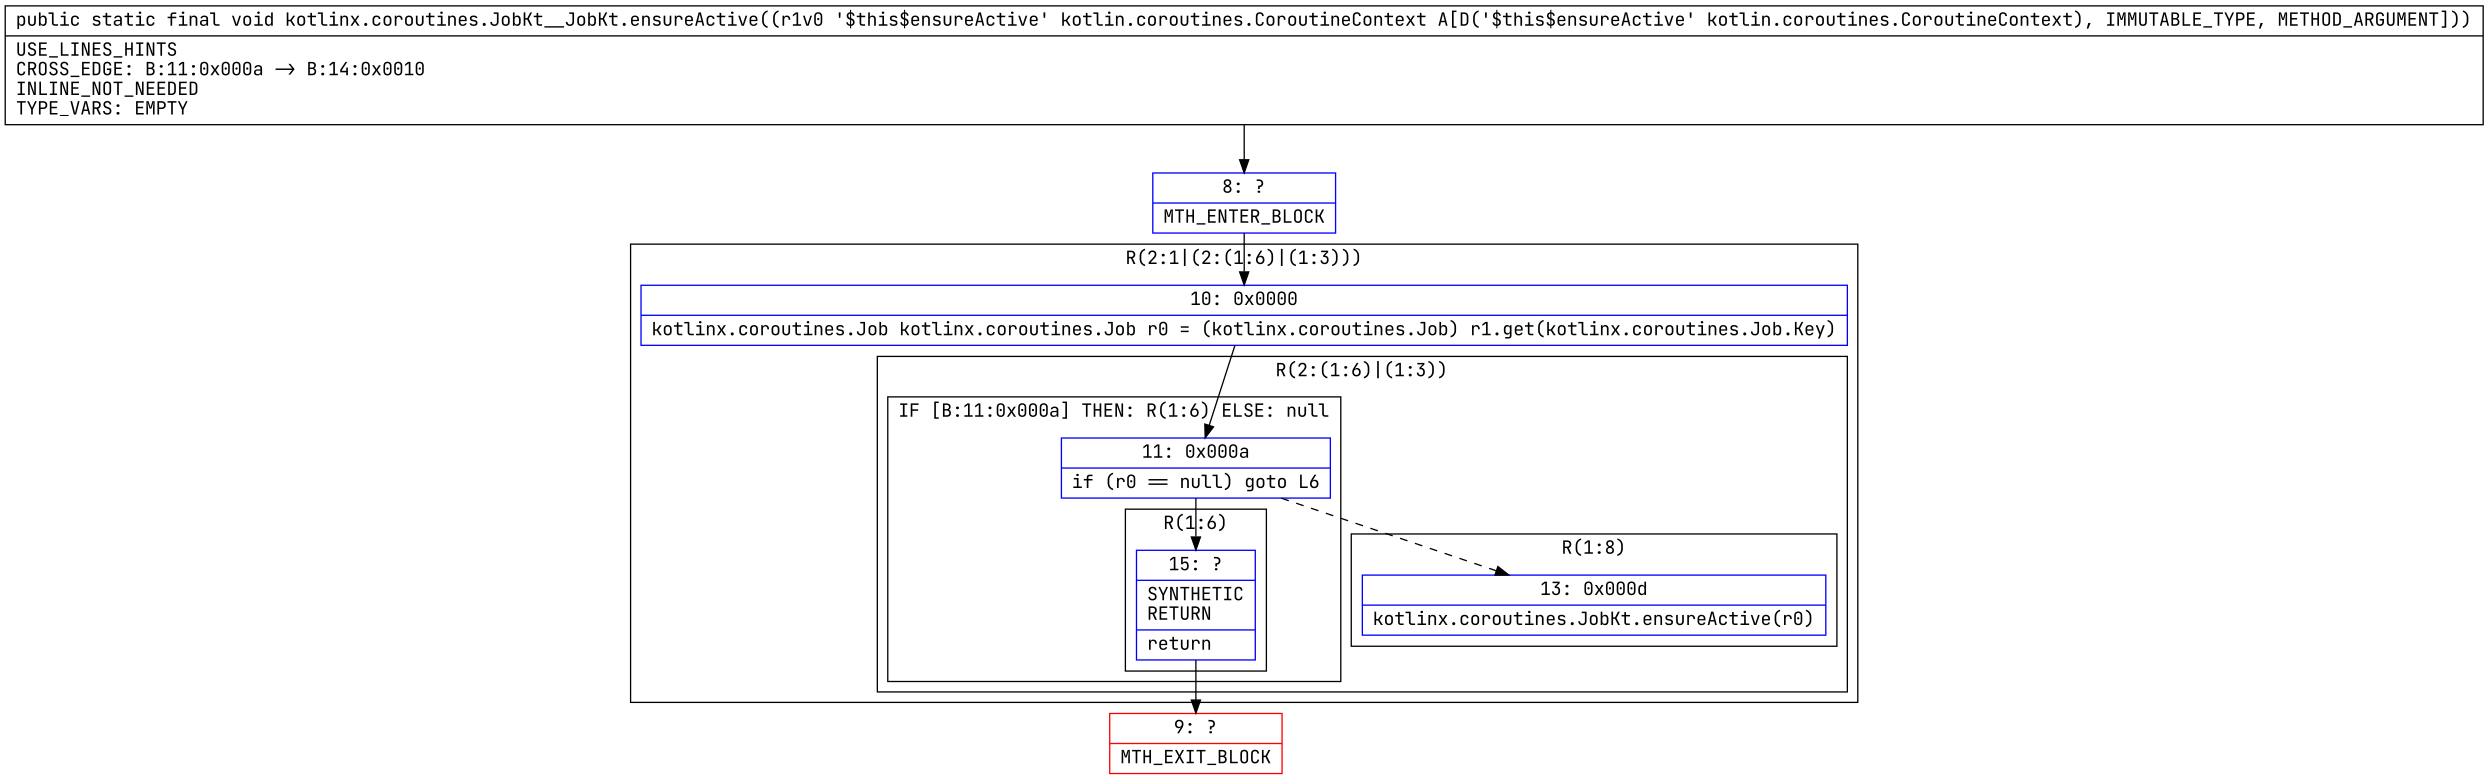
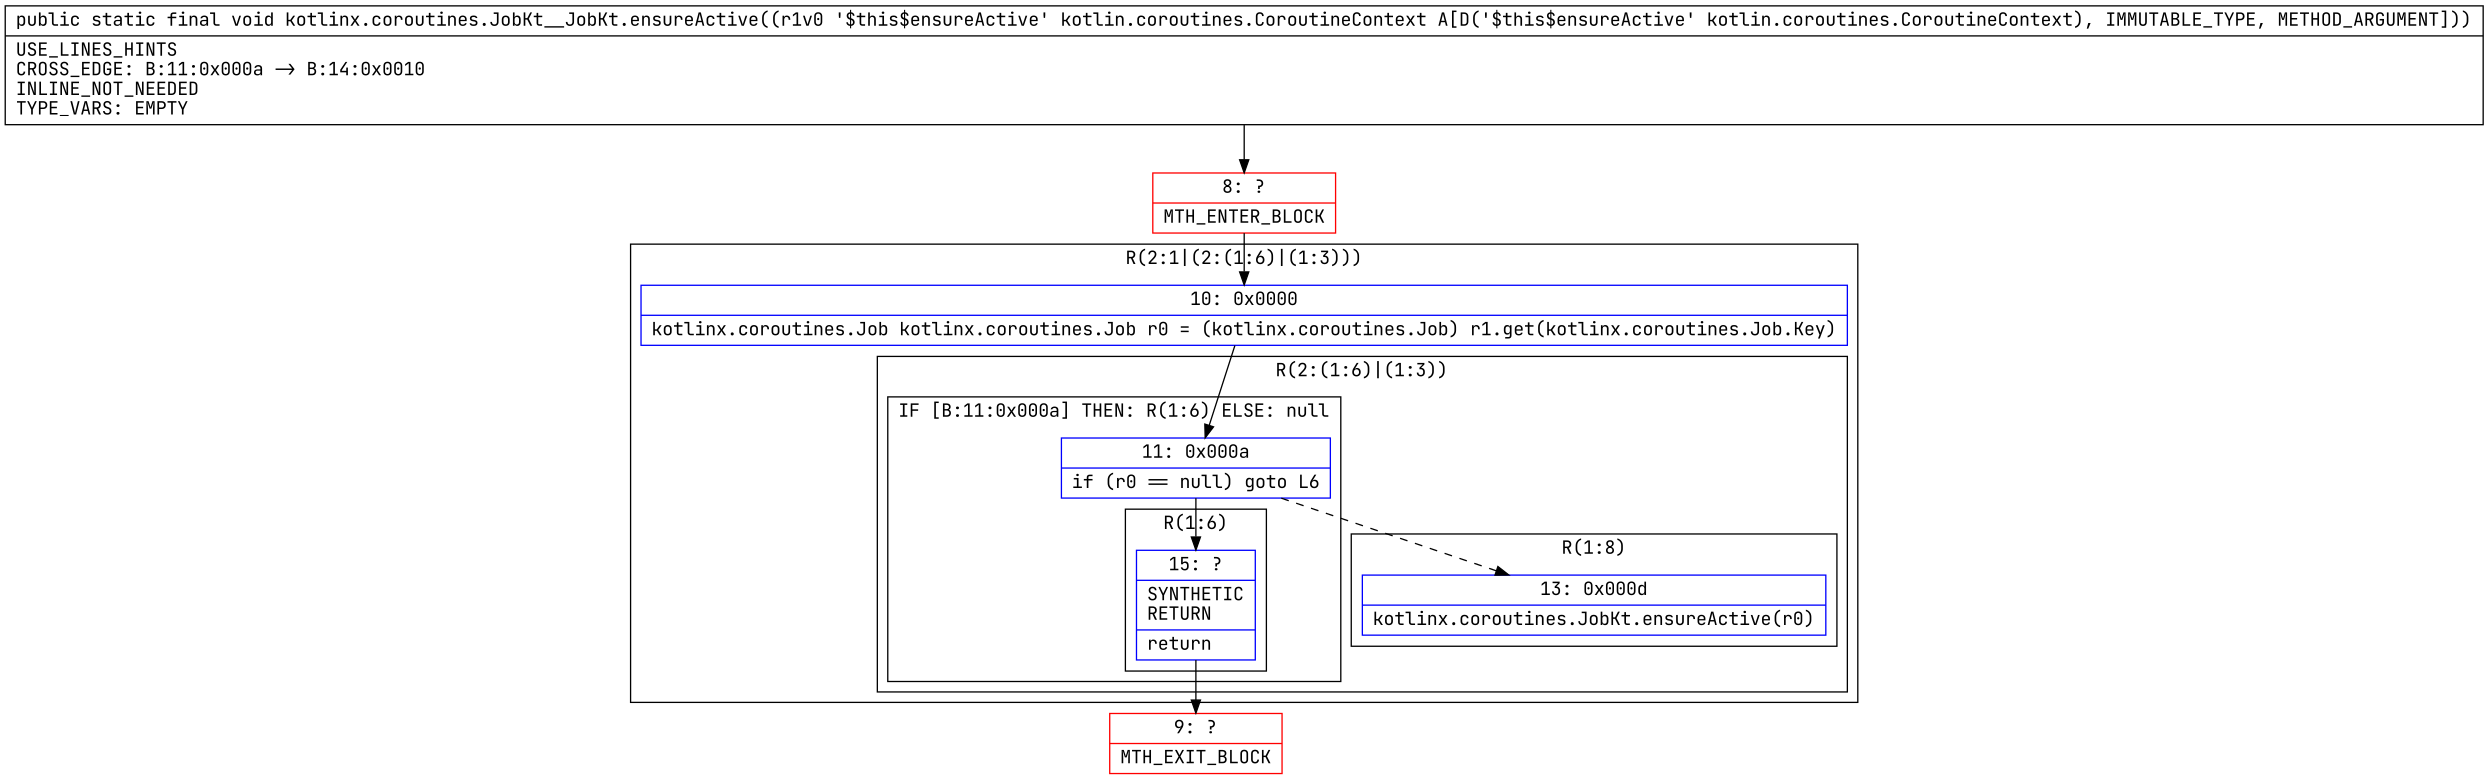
(1244, 203) -> (1244, 203)
